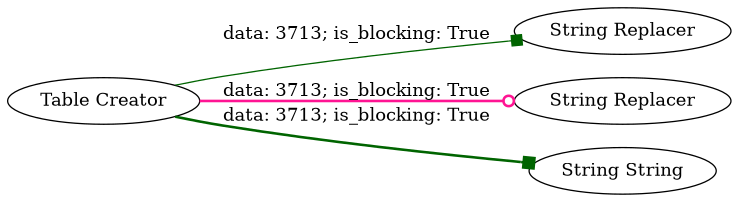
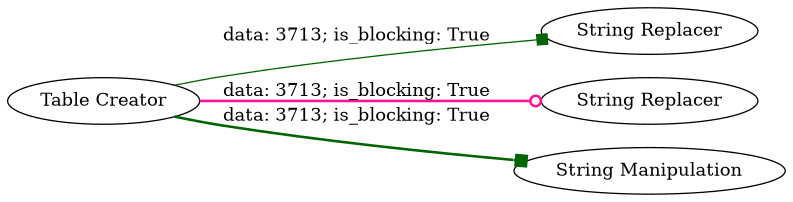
(623, 171) -> (650, 171)
